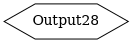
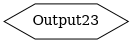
(66, 21) -> (66, 21)
